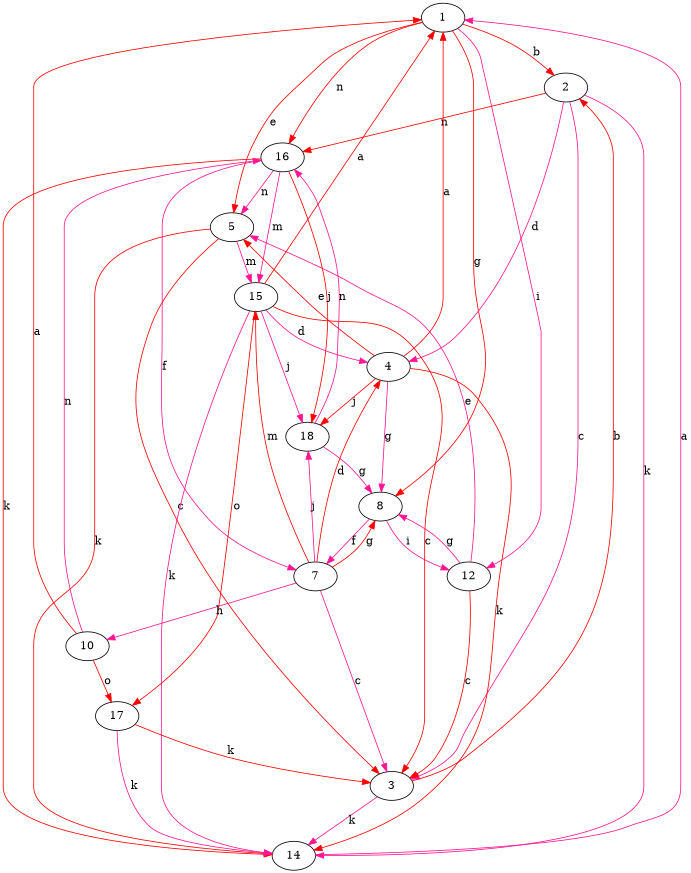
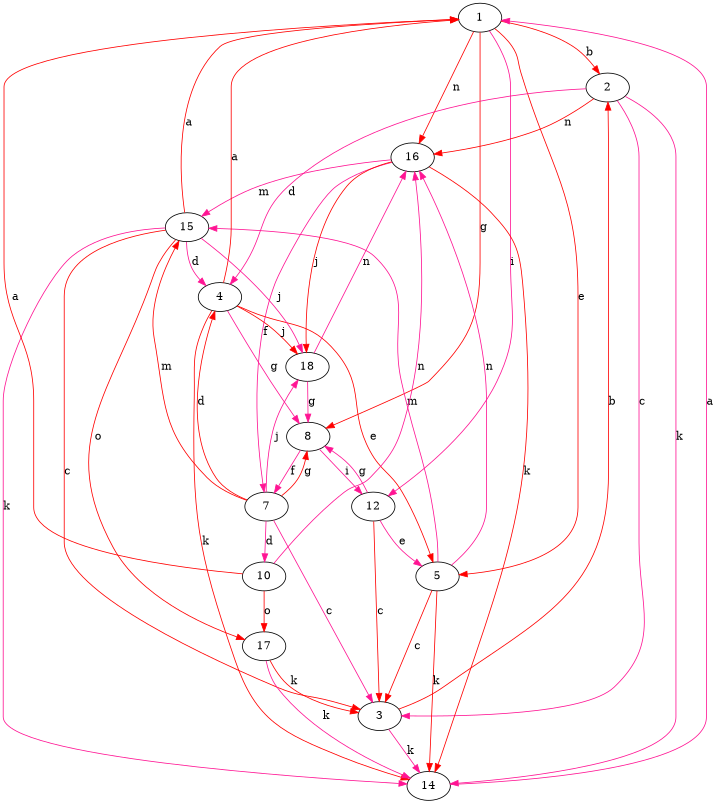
(260, 189) -> (485, 372)
(220, 611) -> (270, 541)
